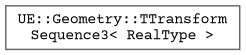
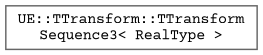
(123, 28) -> (131, 28)
